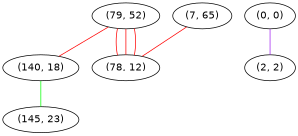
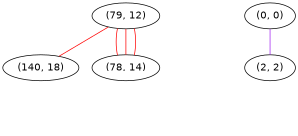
(126, 16) -> (126, 16)
(202, 16) -> none
(126, 68) -> (126, 68)
(41, 120) -> none
